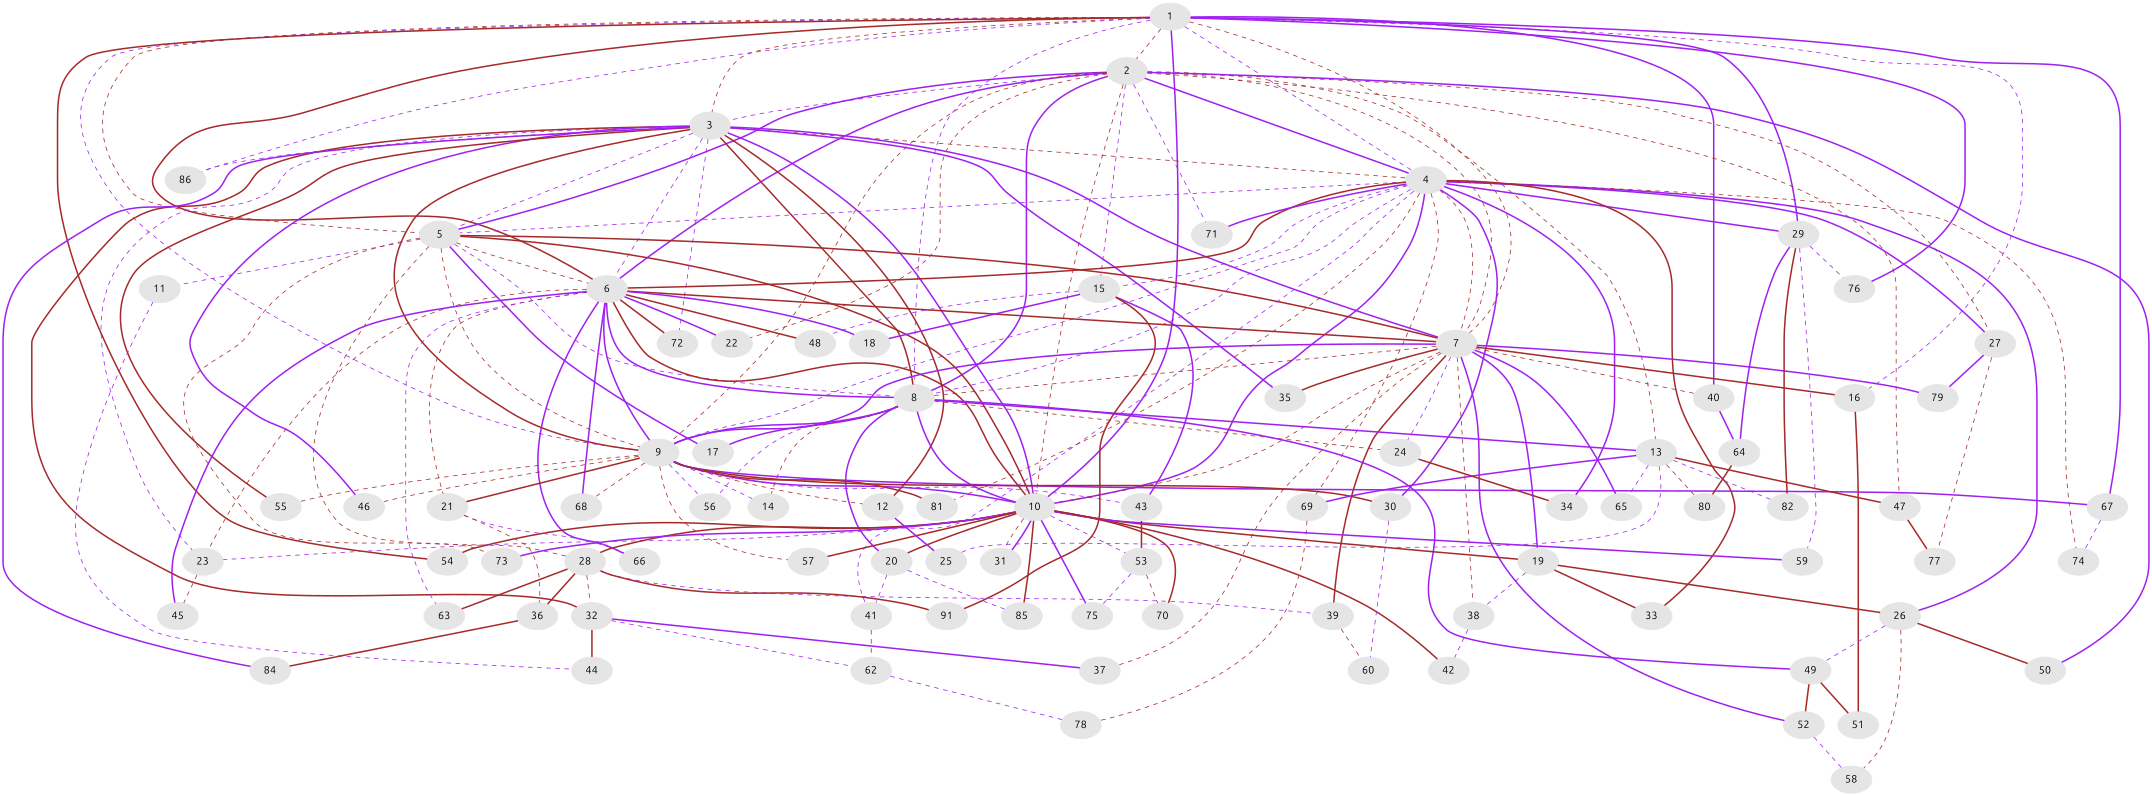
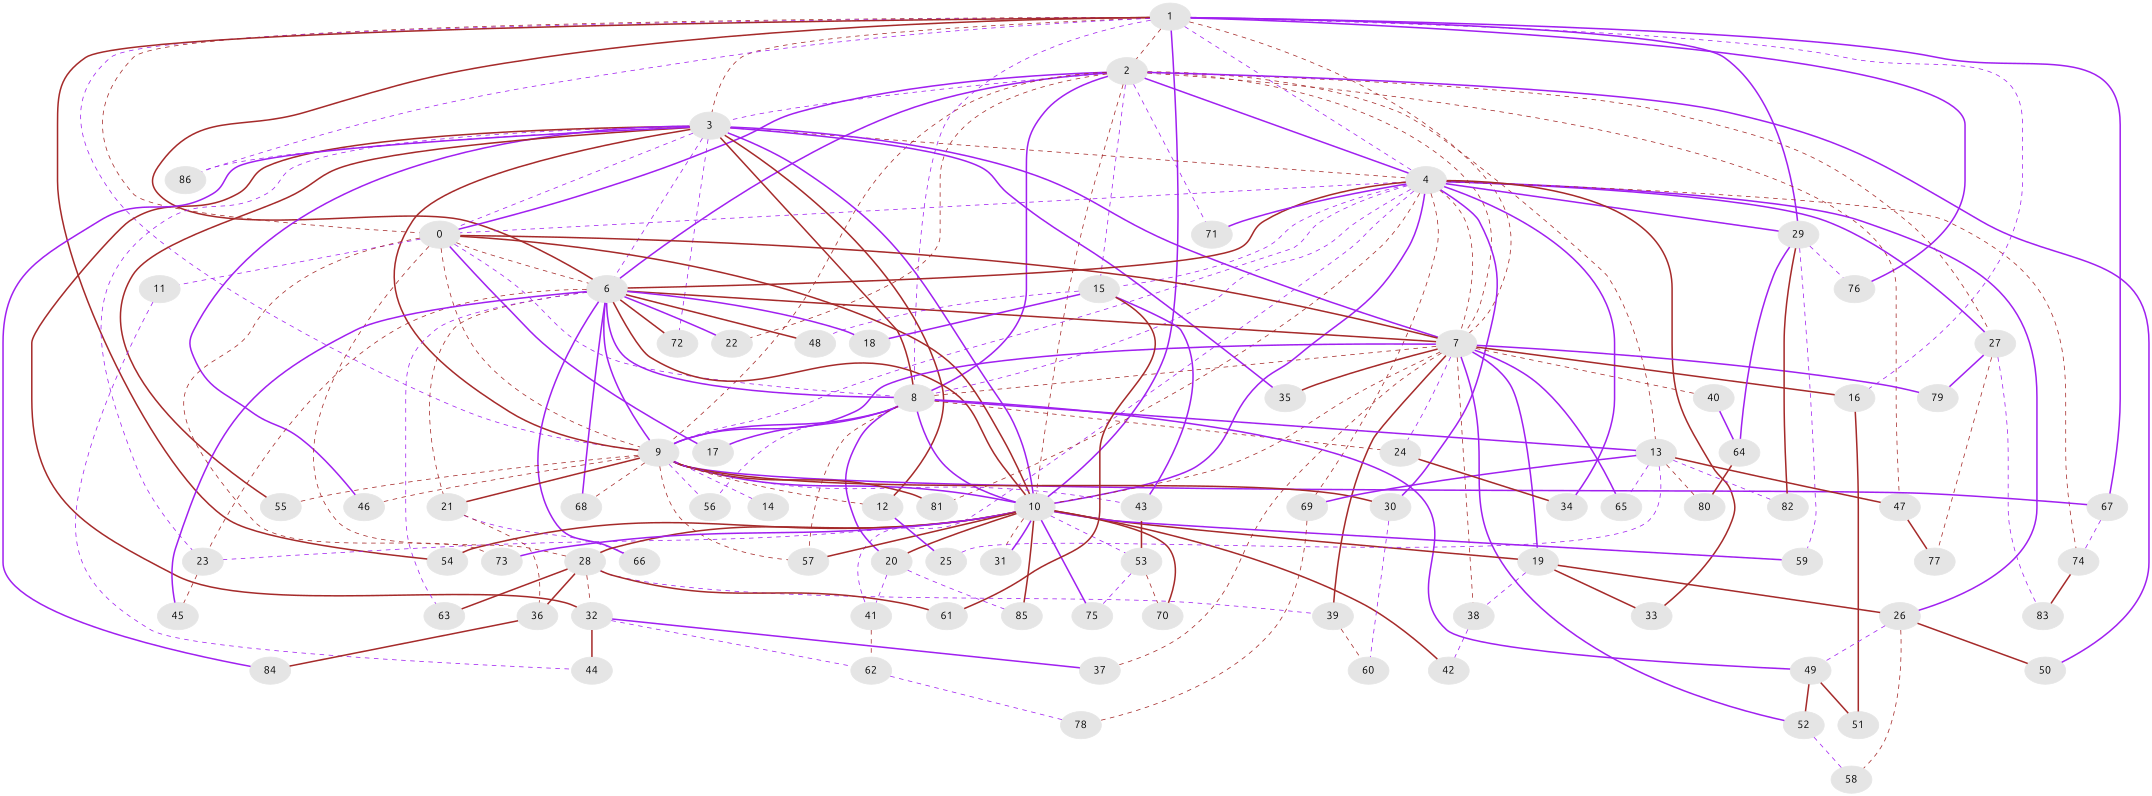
(1596, 49) -> none
(440, 235) -> (440, 235)
(811, 432) -> (830, 461)
(947, 616) -> (947, 616)
none -> (2043, 616)
